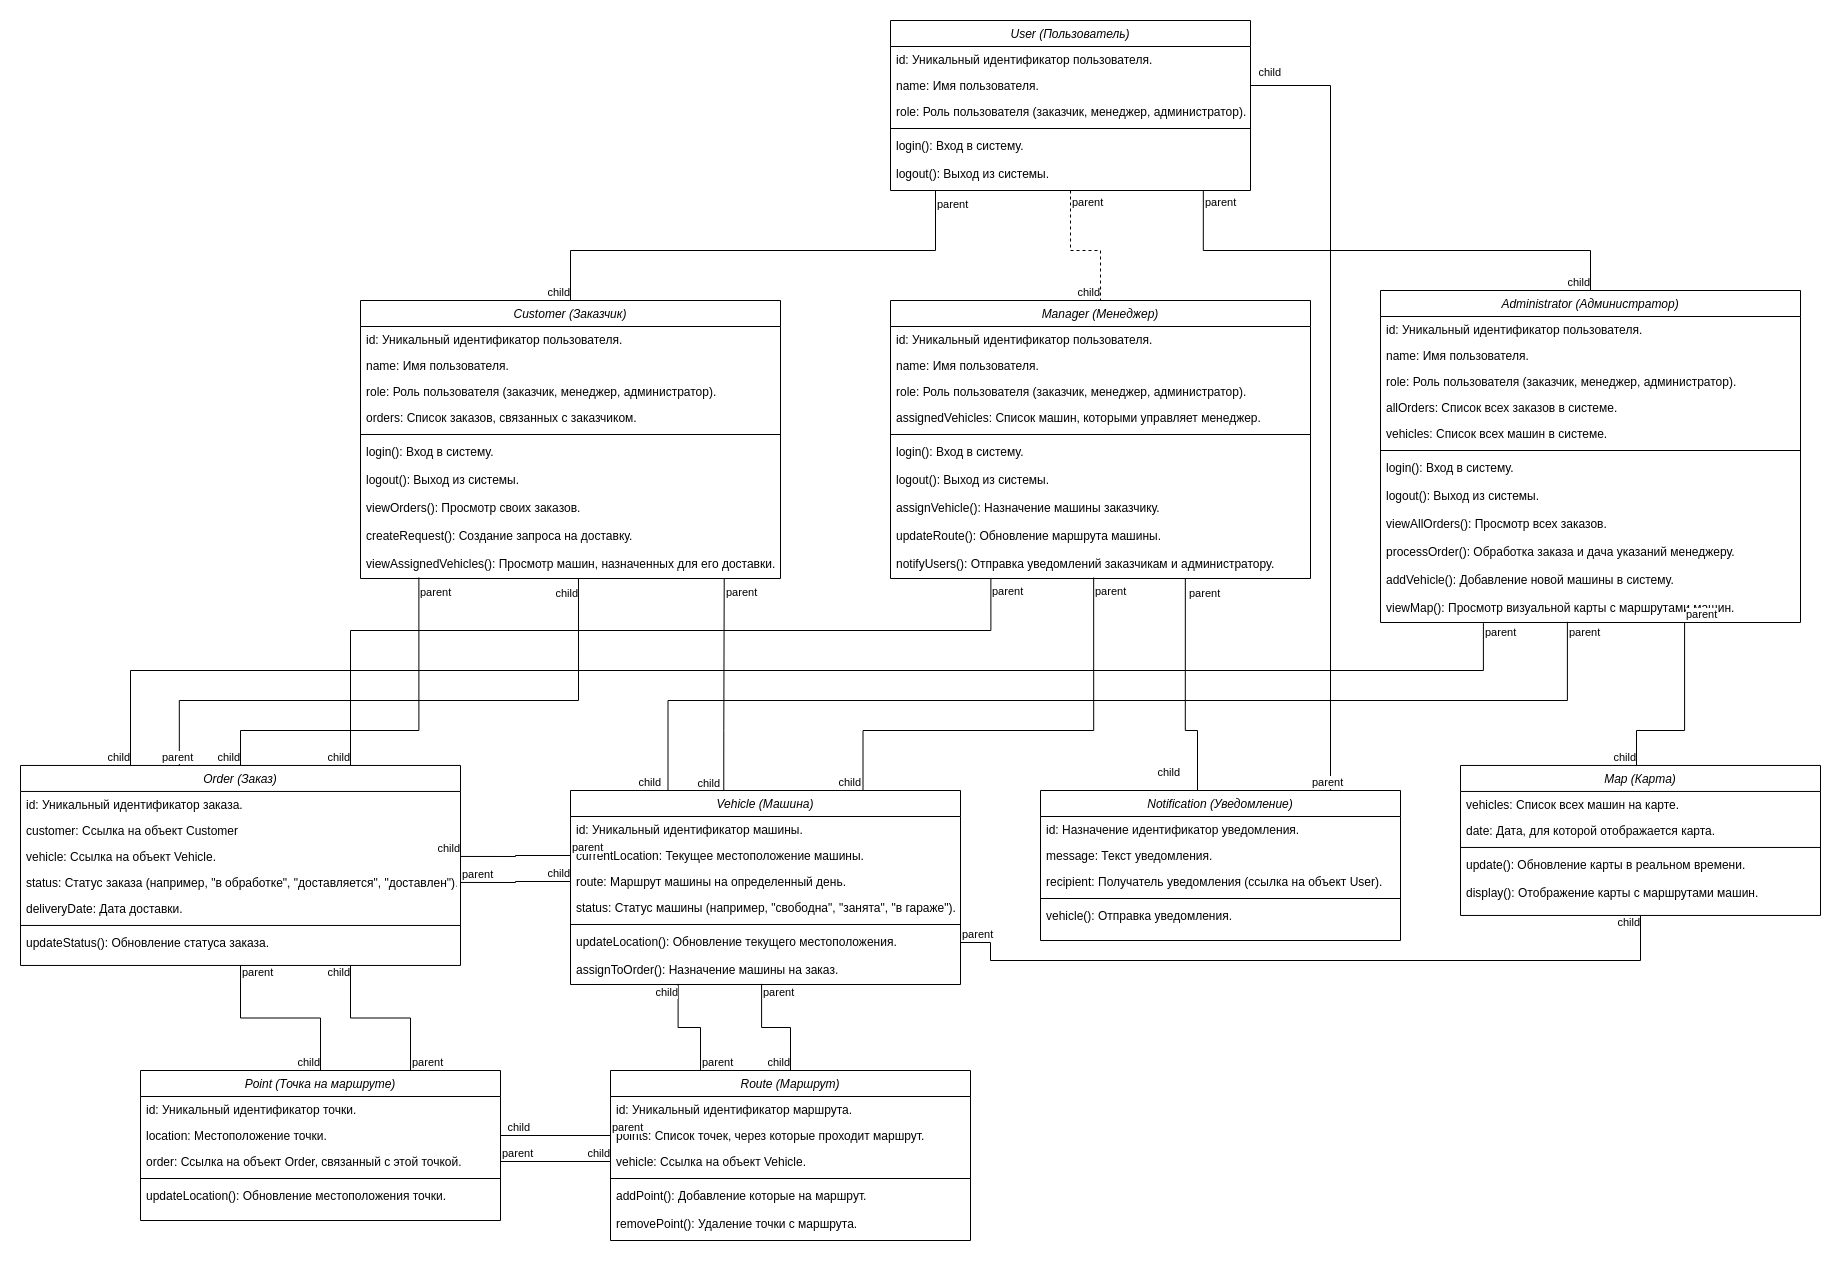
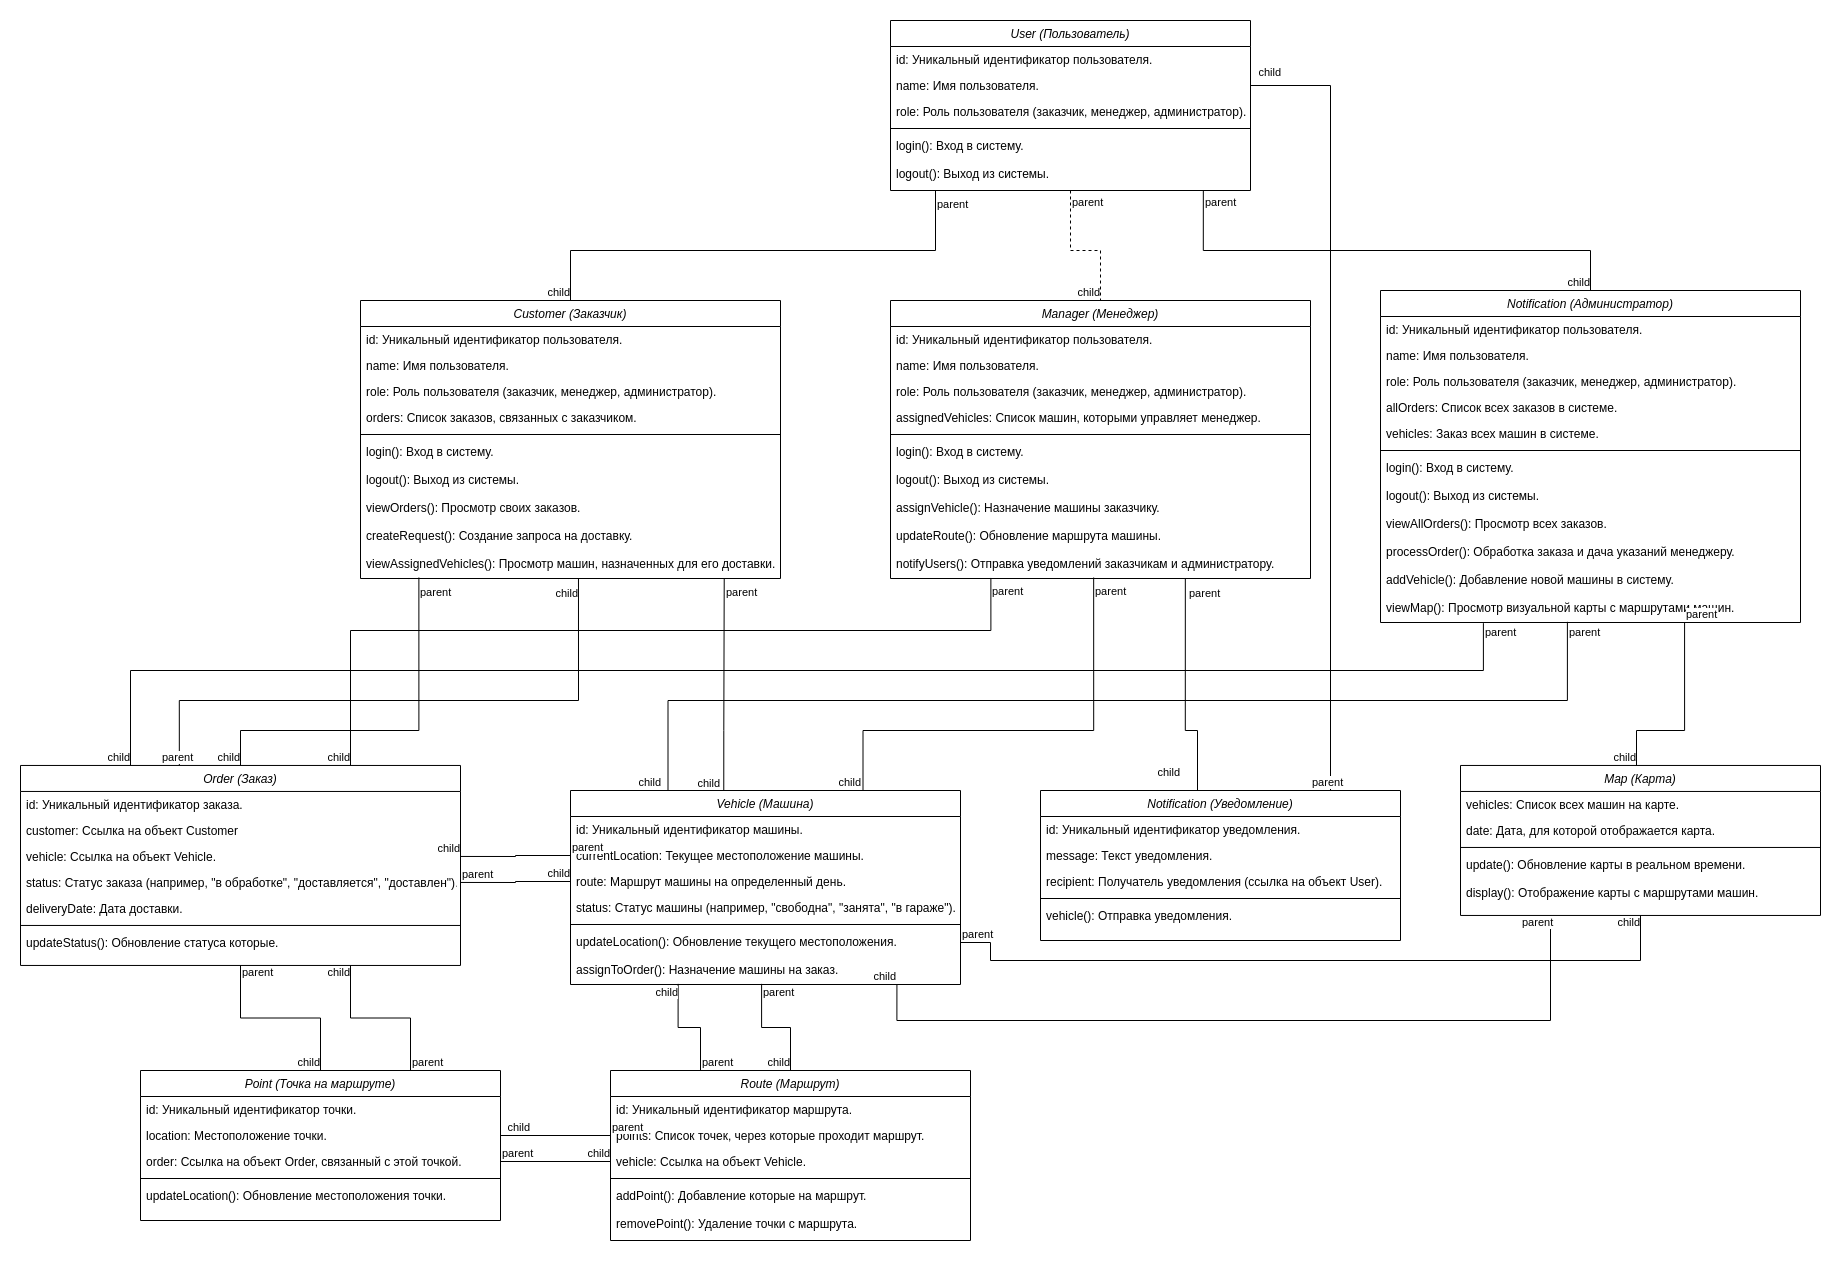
(1590, 304) -> (1590, 304)
(1500, 434) -> (1496, 434)
(1174, 830) -> (1174, 830)
(159, 943) -> (163, 943)
none -> (1258, 1021)
